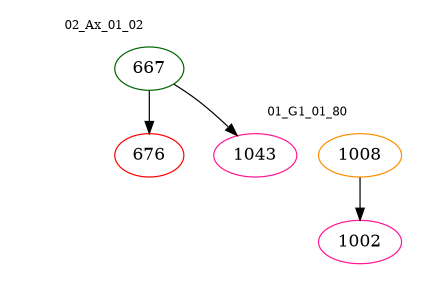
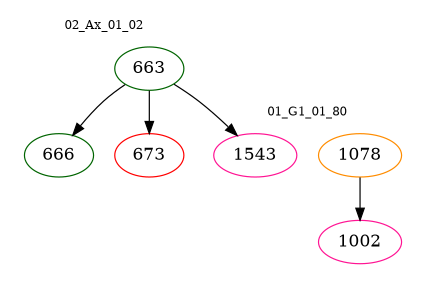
(149, 69) -> (149, 69)
none -> (59, 155)
(149, 155) -> (149, 155)
(255, 155) -> (255, 155)
(360, 155) -> (360, 155)
